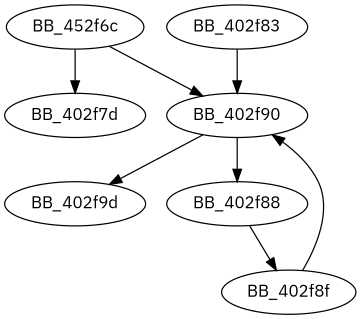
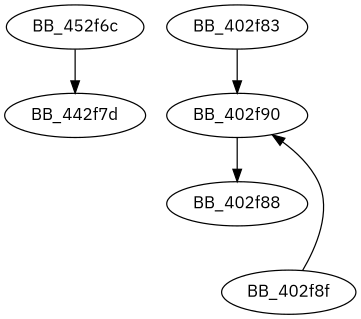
(150, 68) -> none
(75, 115) -> (75, 115)
(75, 204) -> none
(260, 243) -> none
